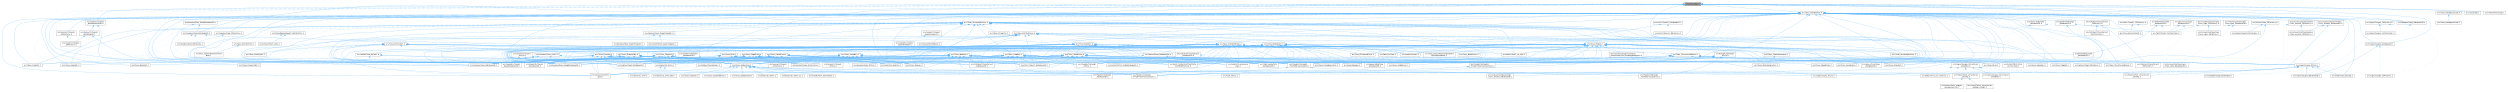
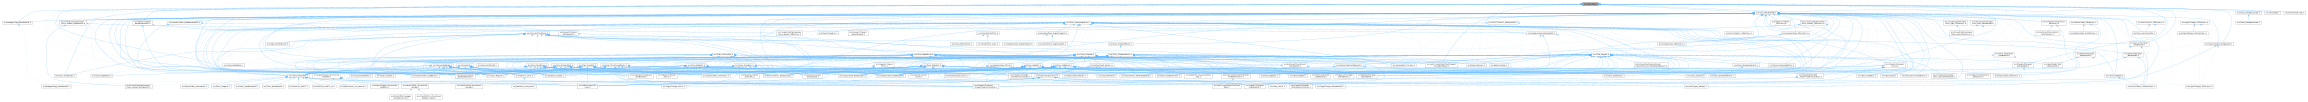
(2185, 28) -> (2129, 82)
(288, 33) -> (988, 33)
(71, 44) -> none
(905, 44) -> none
(227, 49) -> (1231, 82)
(1298, 49) -> (1121, 50)
(565, 65) -> (425, 76)
(1238, 65) -> (1198, 76)
(2013, 65) -> none
(639, 76) -> none
